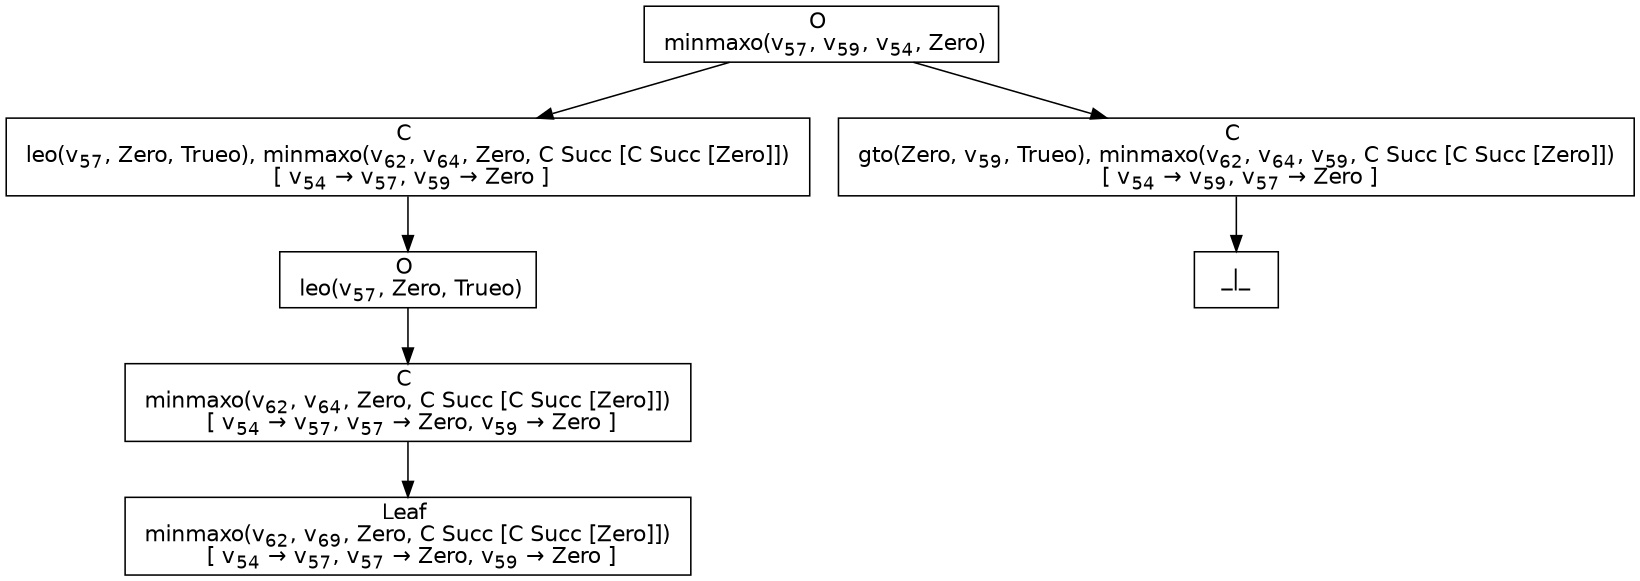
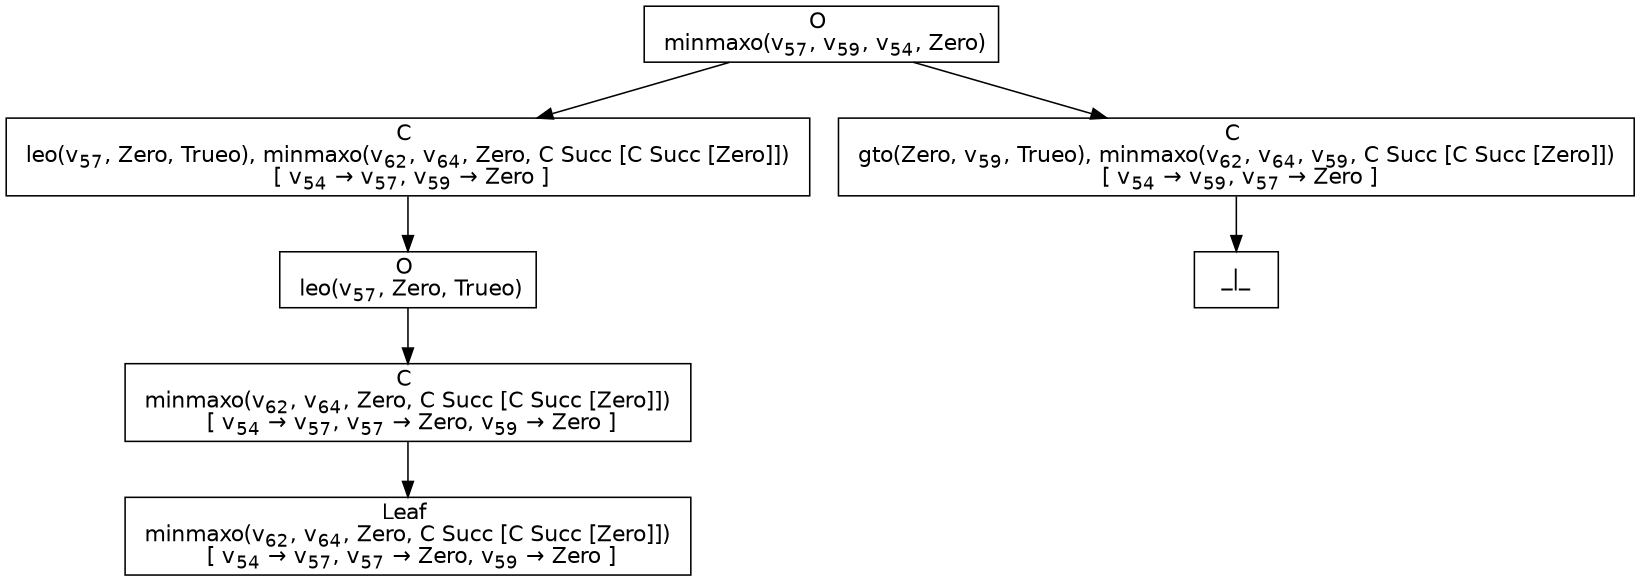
(330, 535) -> (330, 535)
